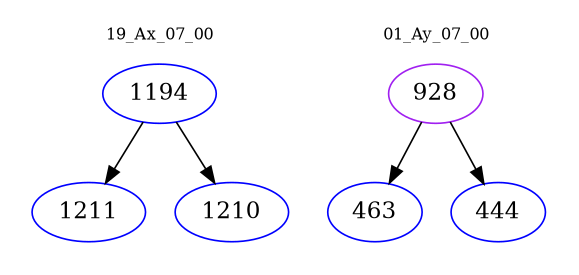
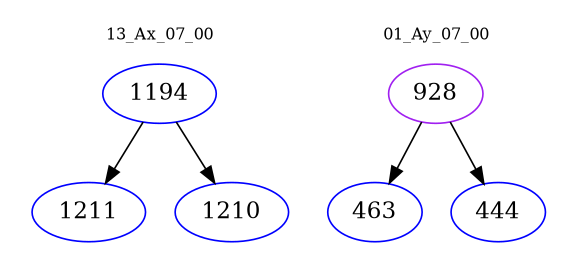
(160, 35) -> (160, 35)
